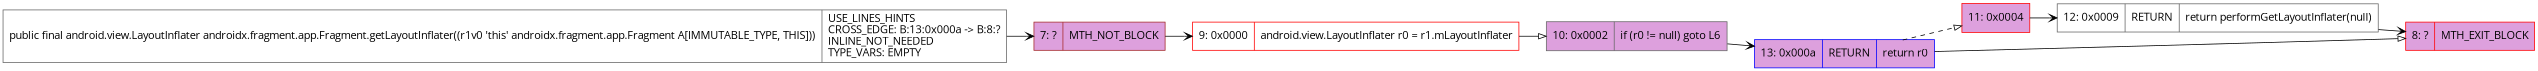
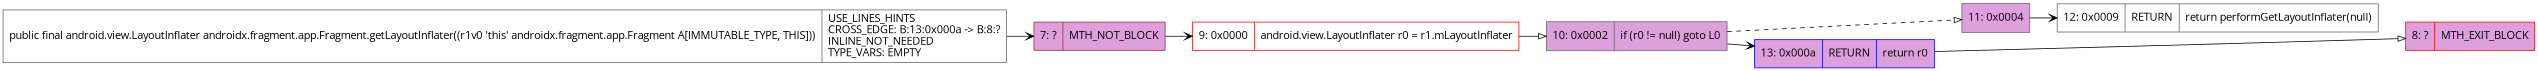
(1996, 18) -> (1996, 18)
(2388, 30) -> none
(1928, 34) -> (1841, 26)
(1671, 36) -> (1671, 36)
